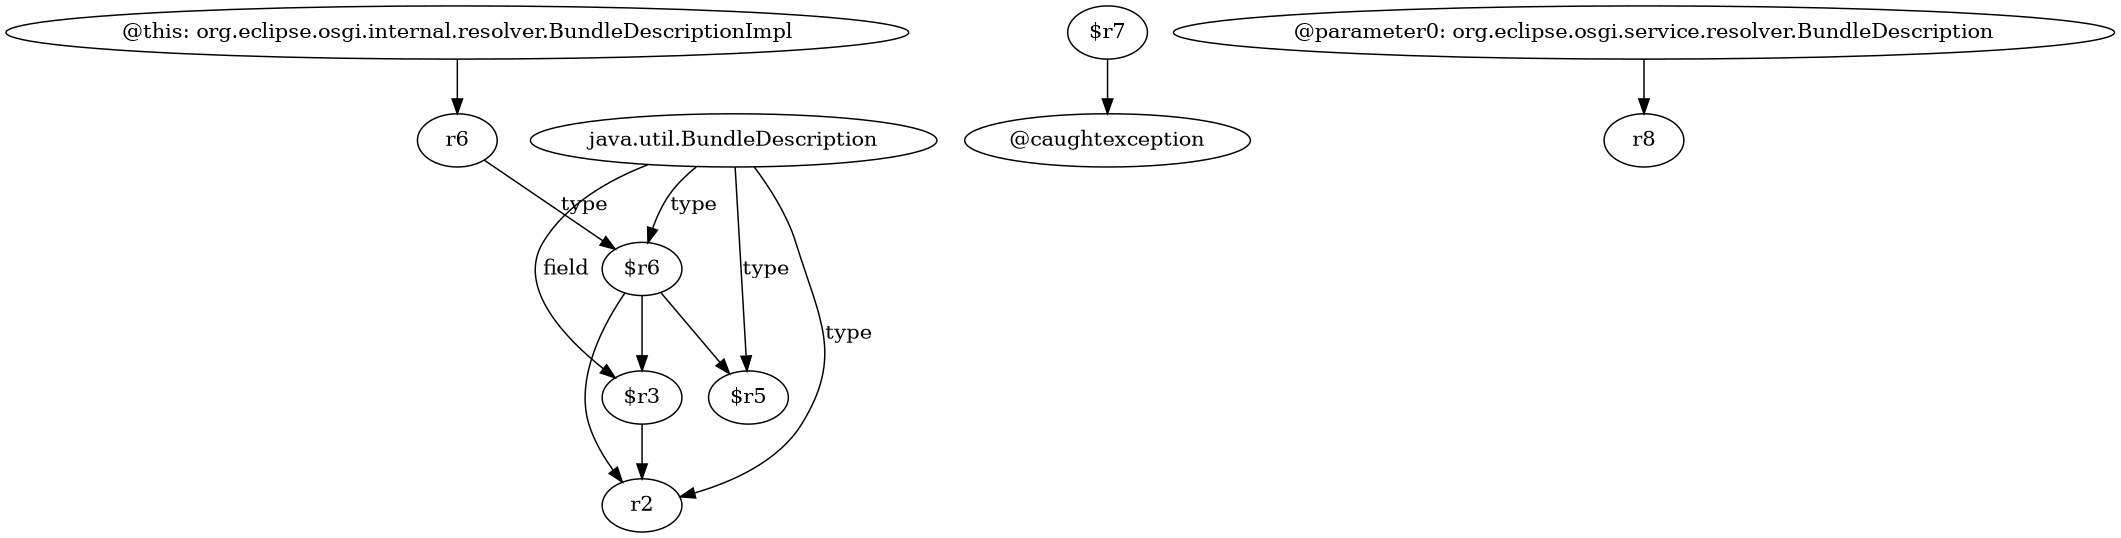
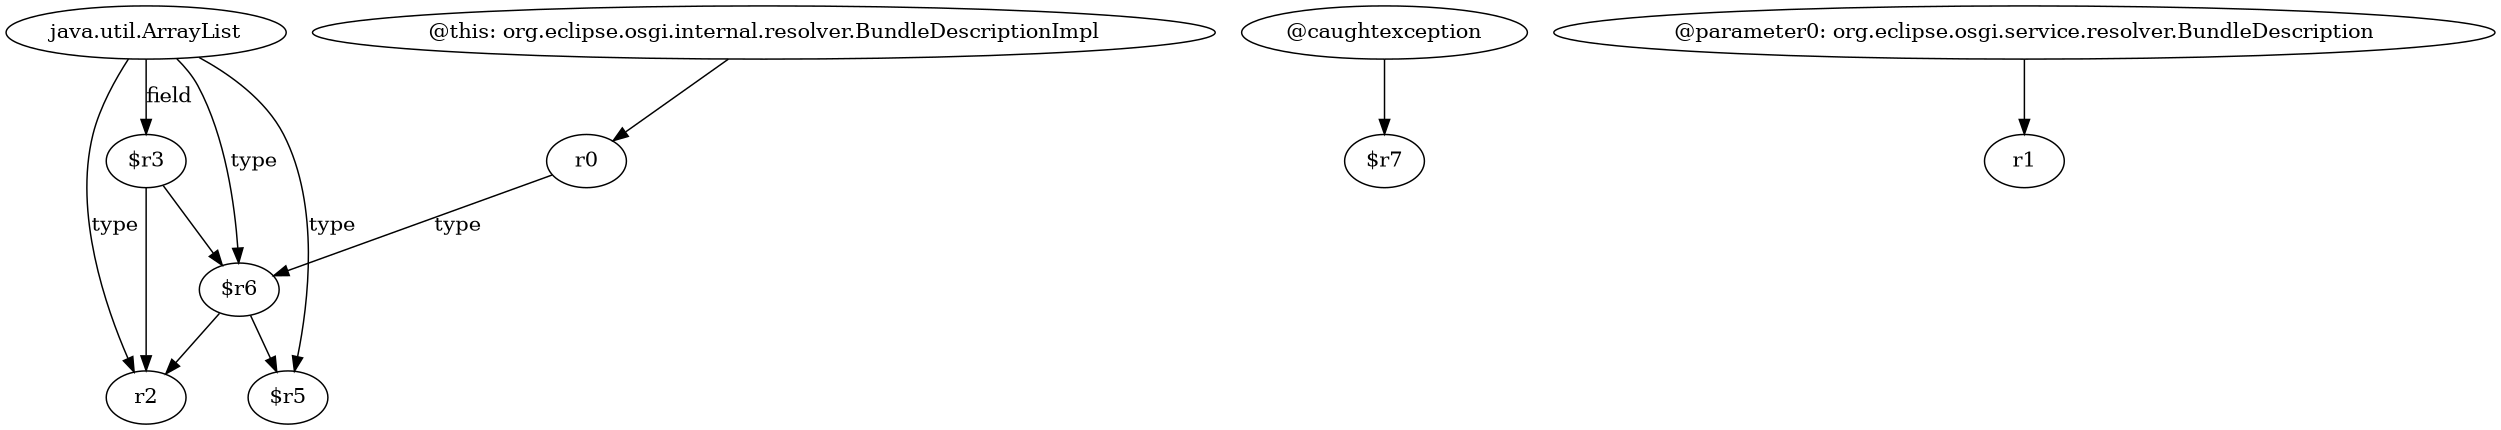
(1108, 79) -> (1385, 89)
(457, 140) -> (587, 161)
(734, 140) -> (146, 33)
(1644, 140) -> (2024, 161)
(642, 326) -> (188, 219)
